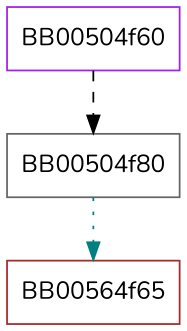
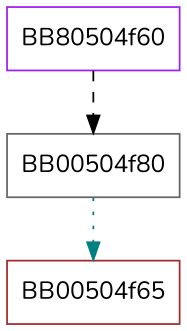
(93, 39) -> (93, 39)
(93, 292) -> (93, 292)
